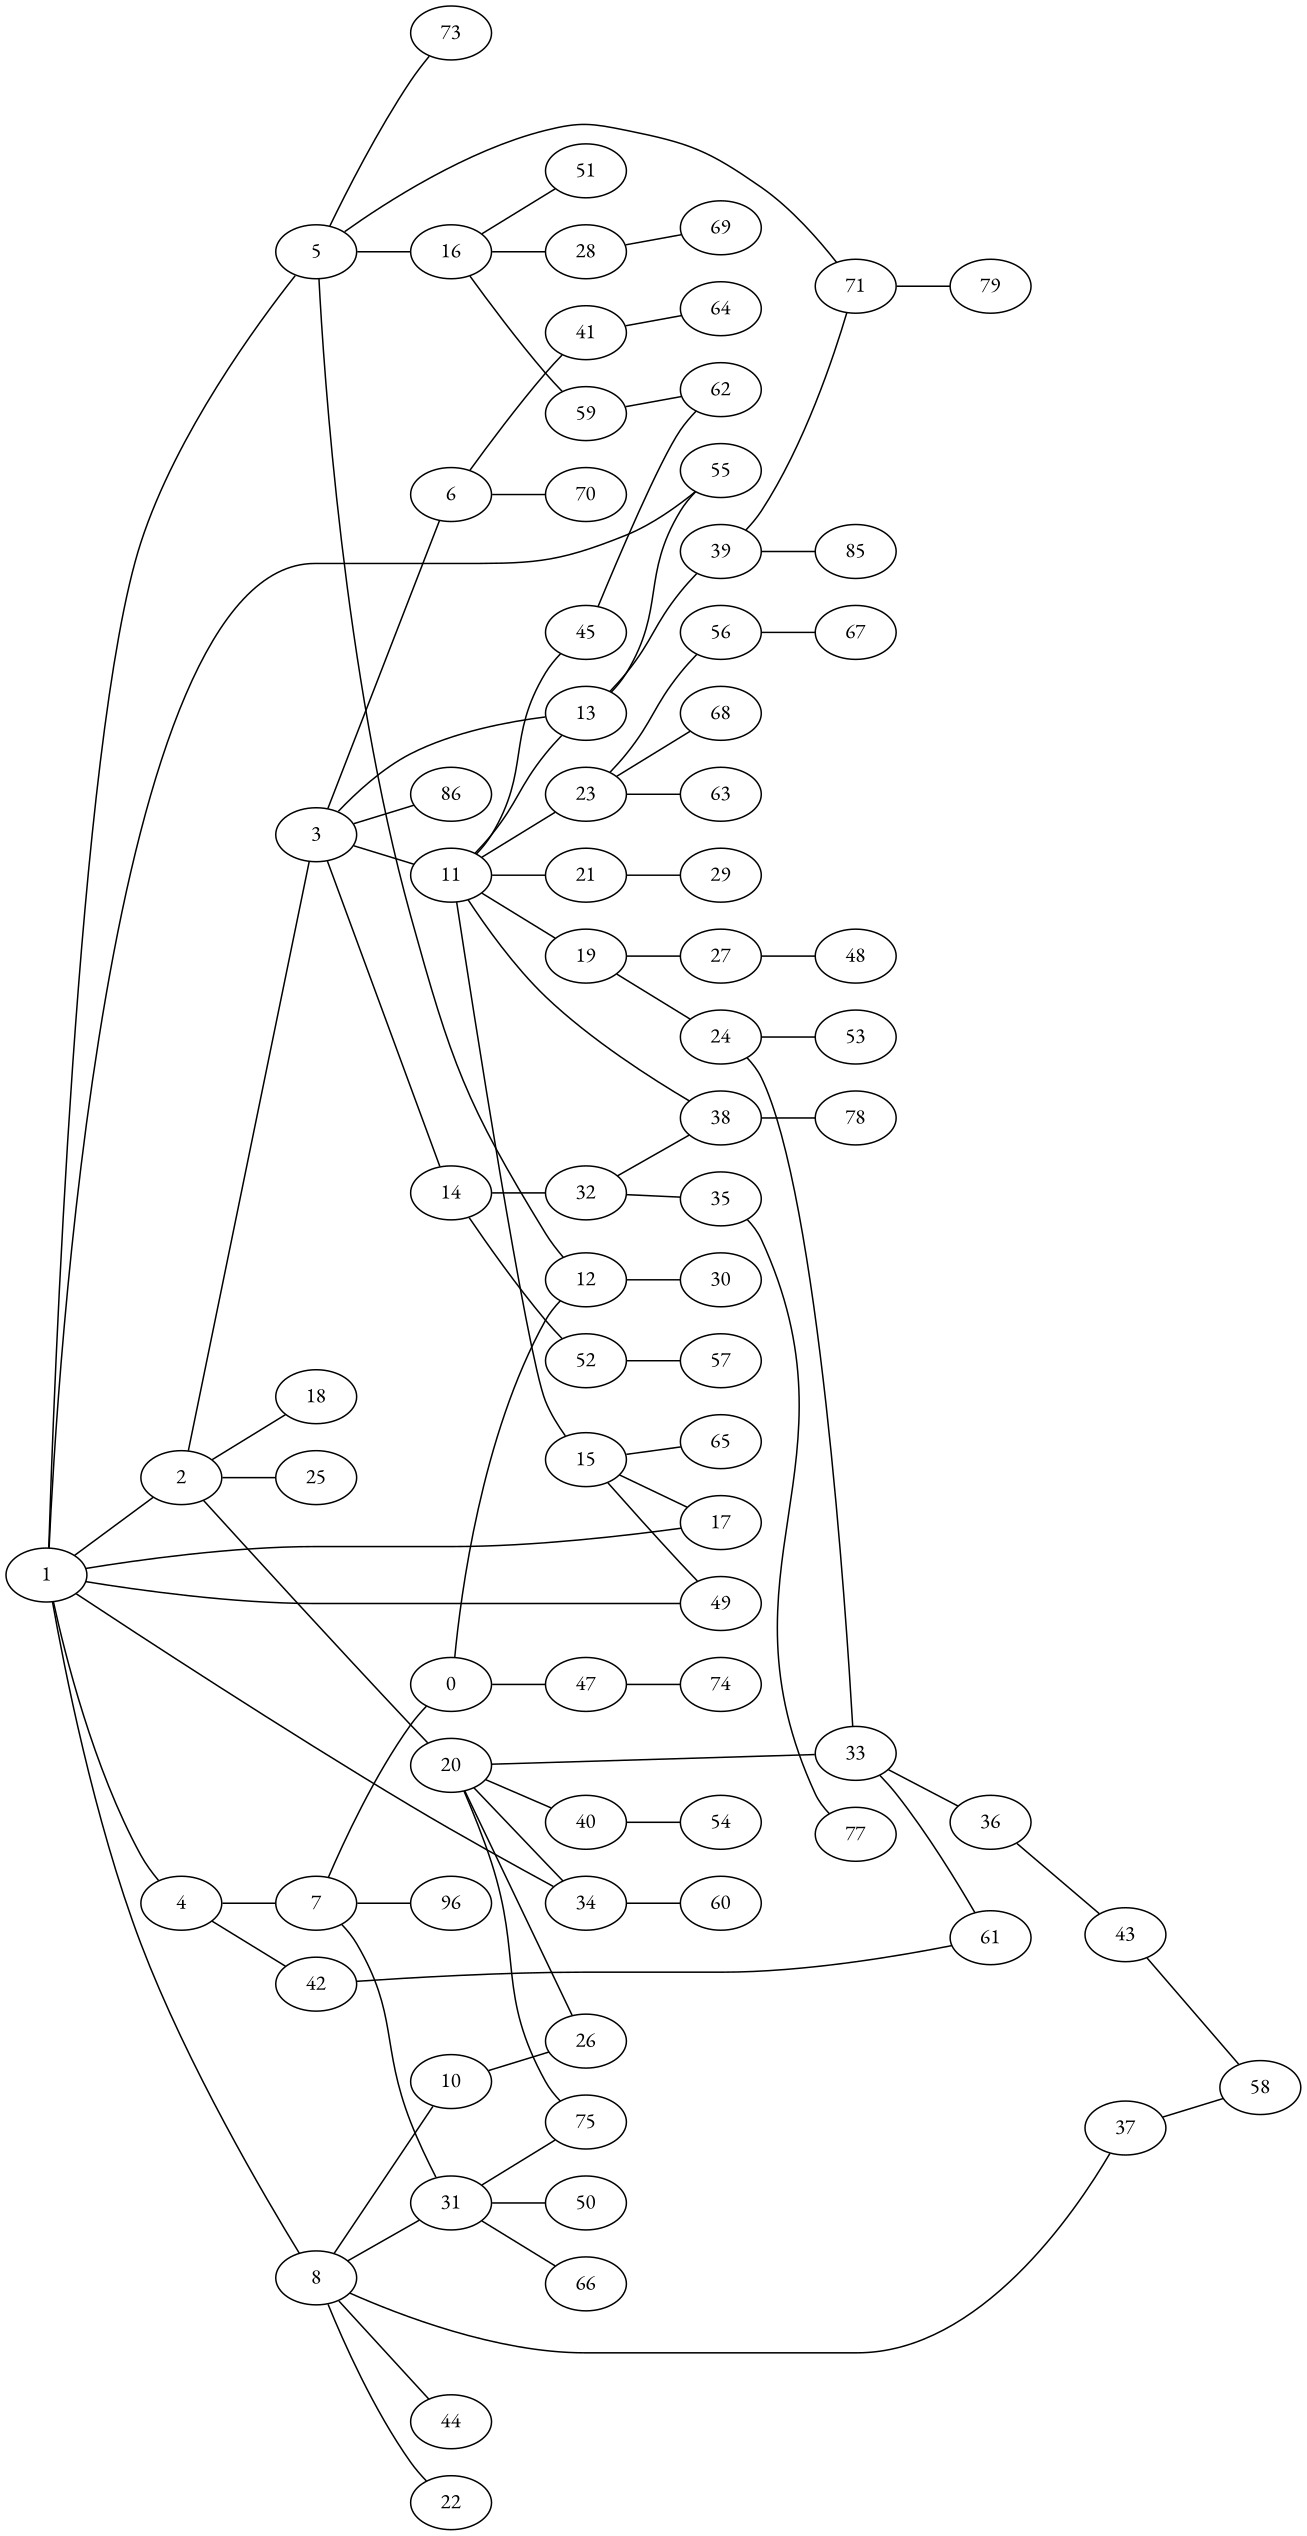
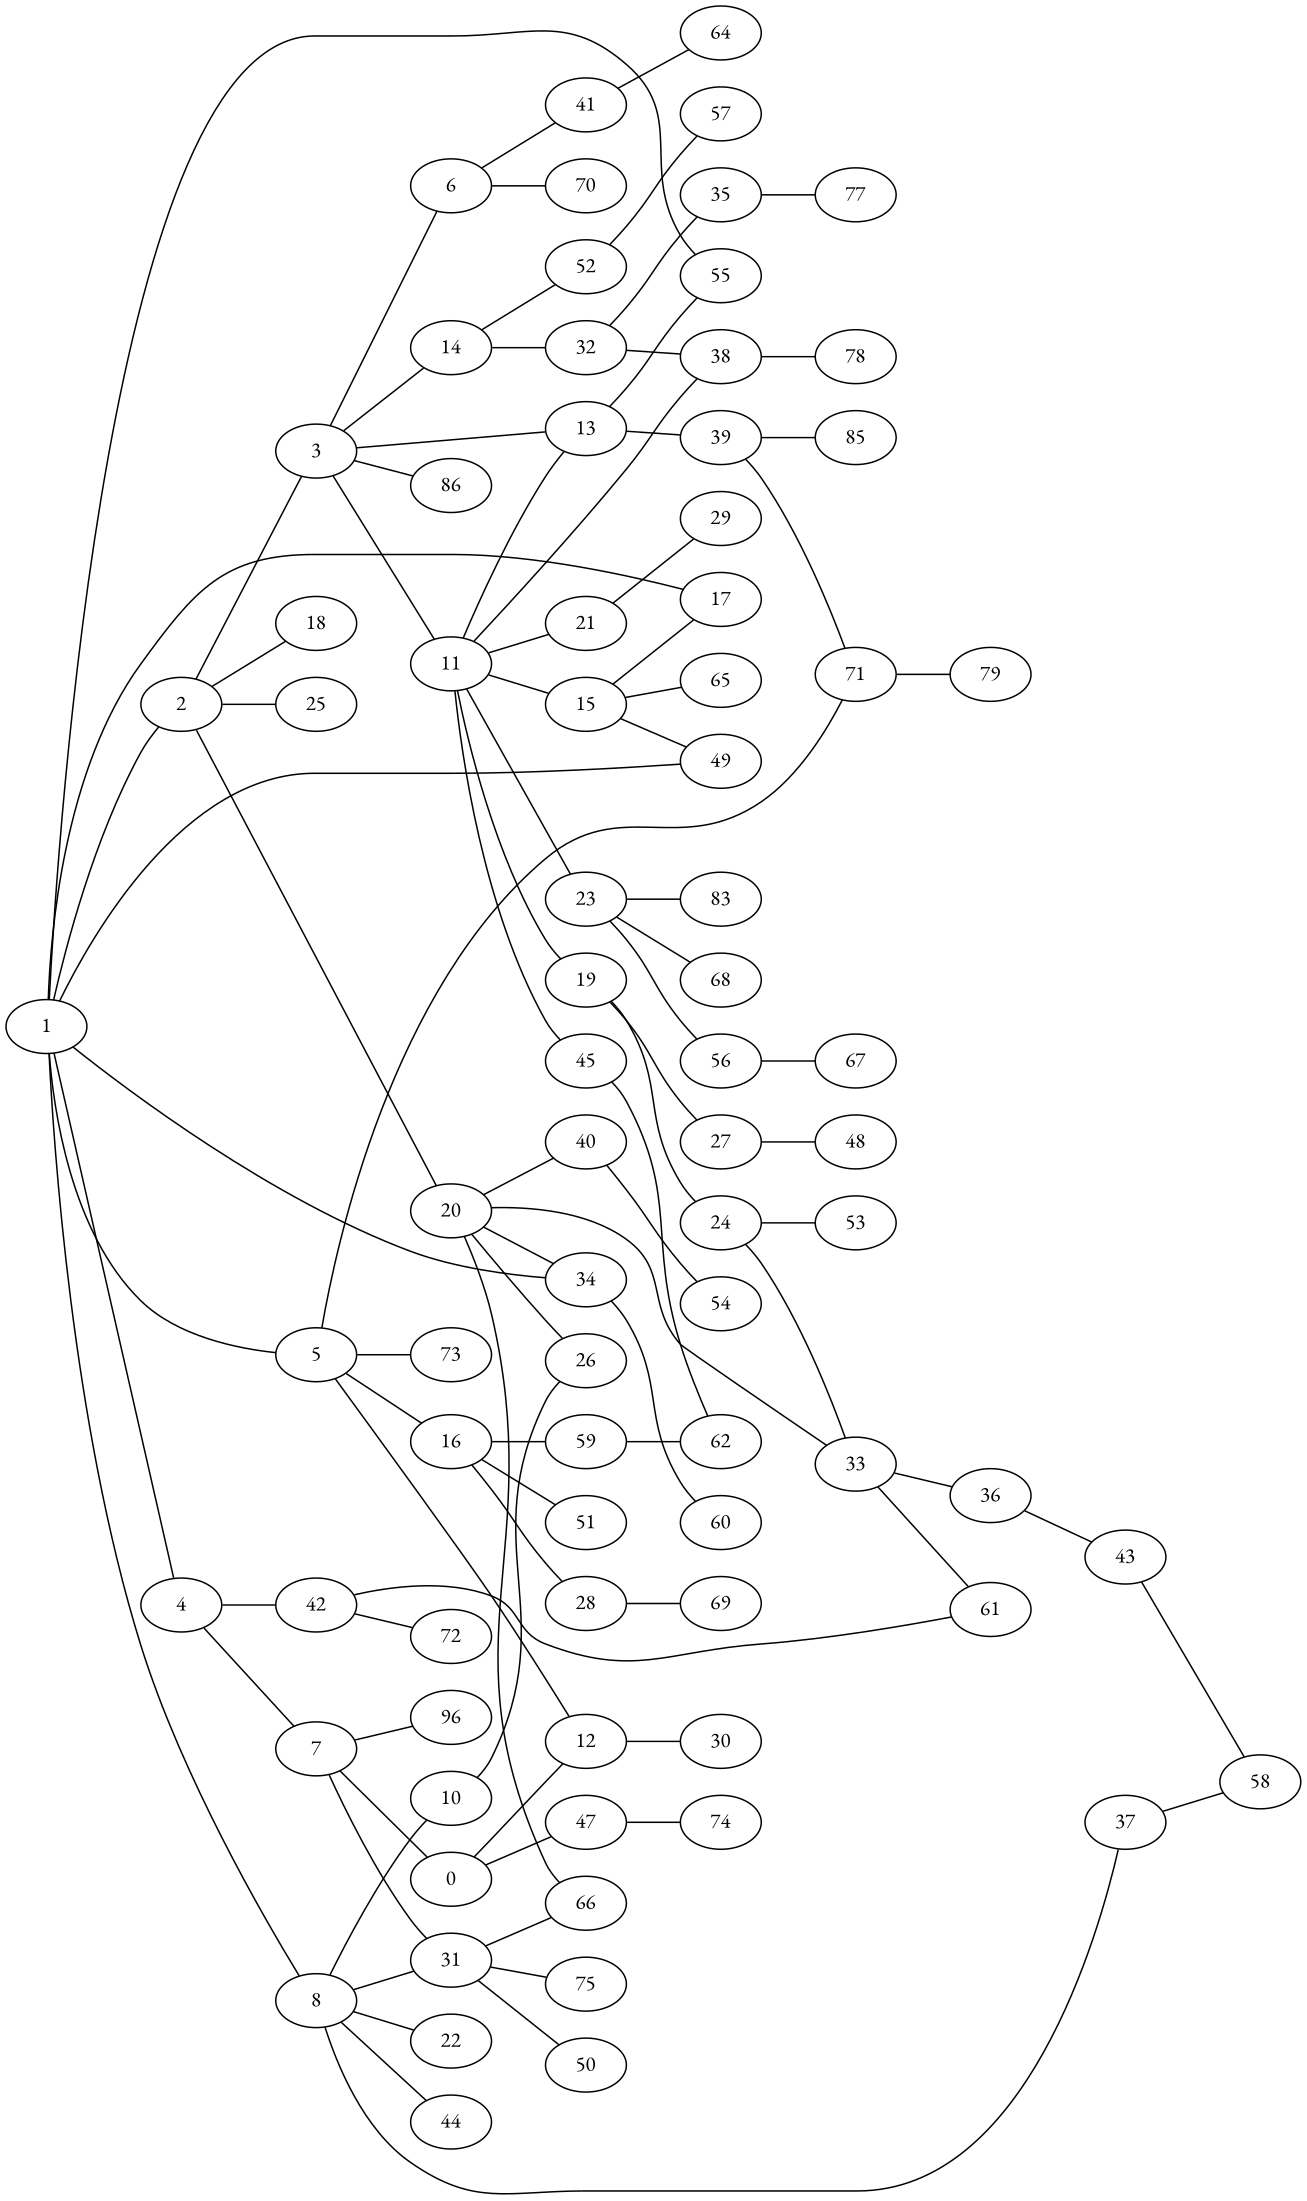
(721, 794) -> (721, 899)
none -> (451, 1636)
(509, 1948) -> (504, 1562)
